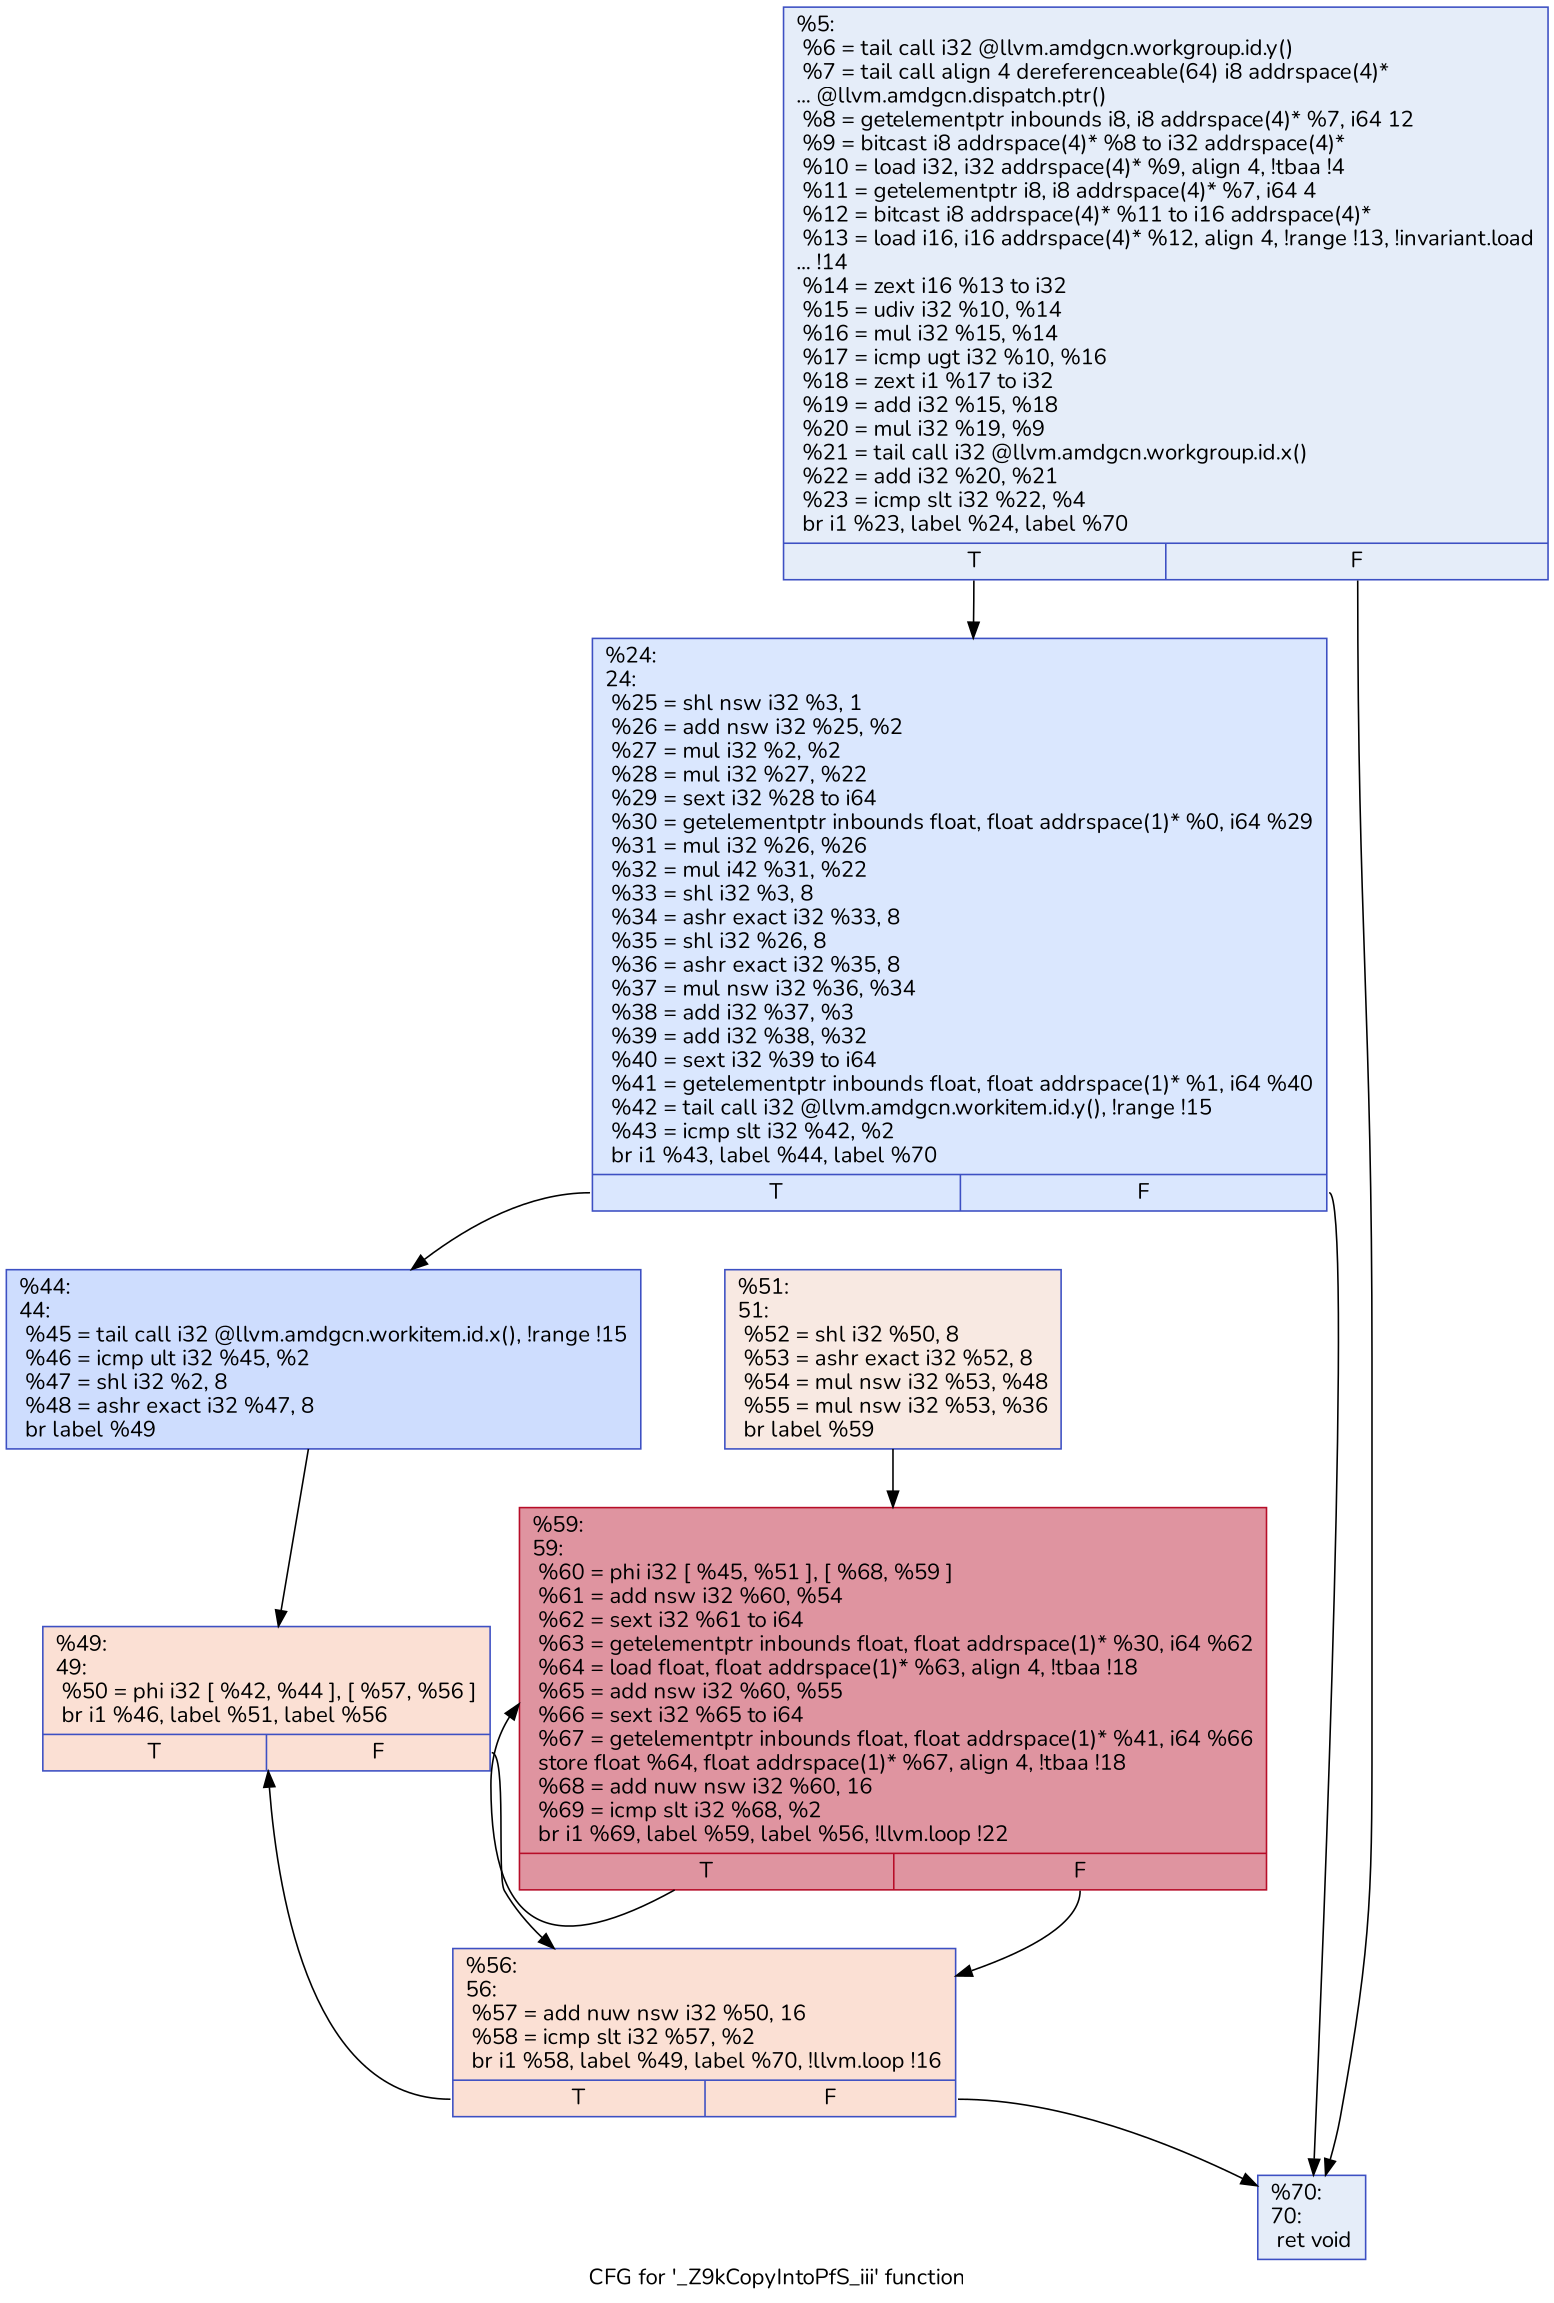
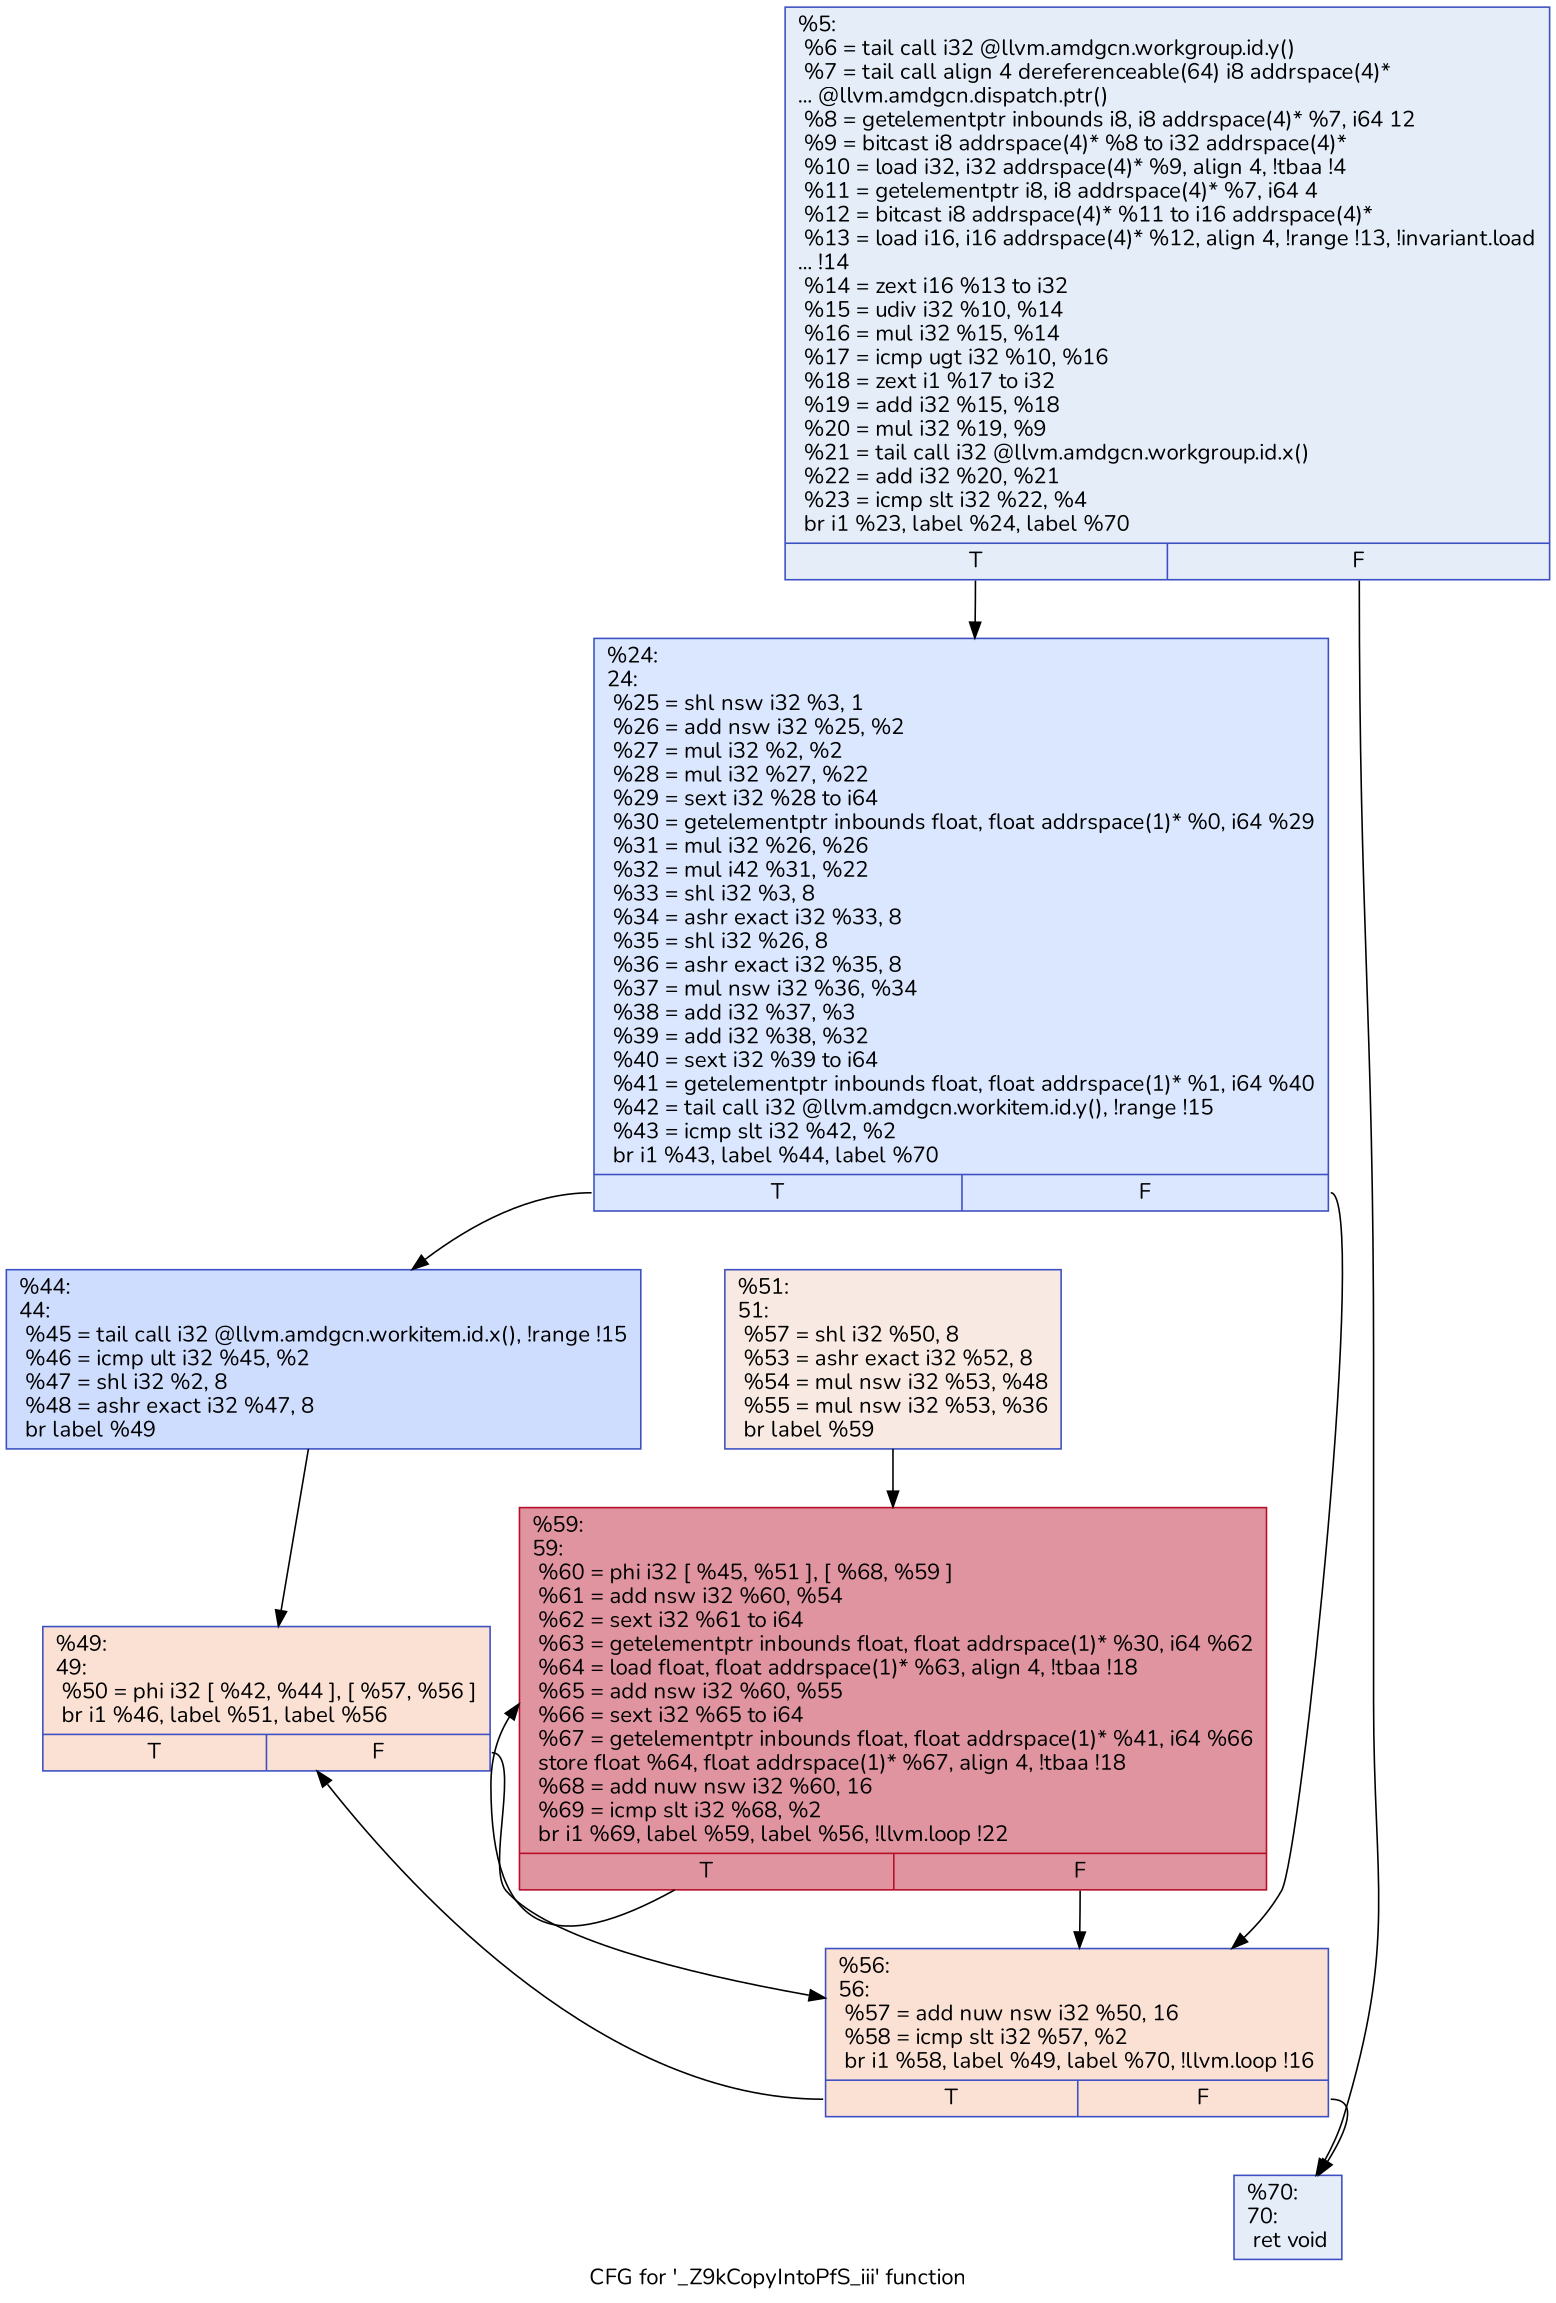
(849, 1335) -> (849, 1335)
(1332, 1676) -> (1324, 1572)
